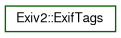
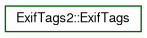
(60, 19) -> (73, 19)
